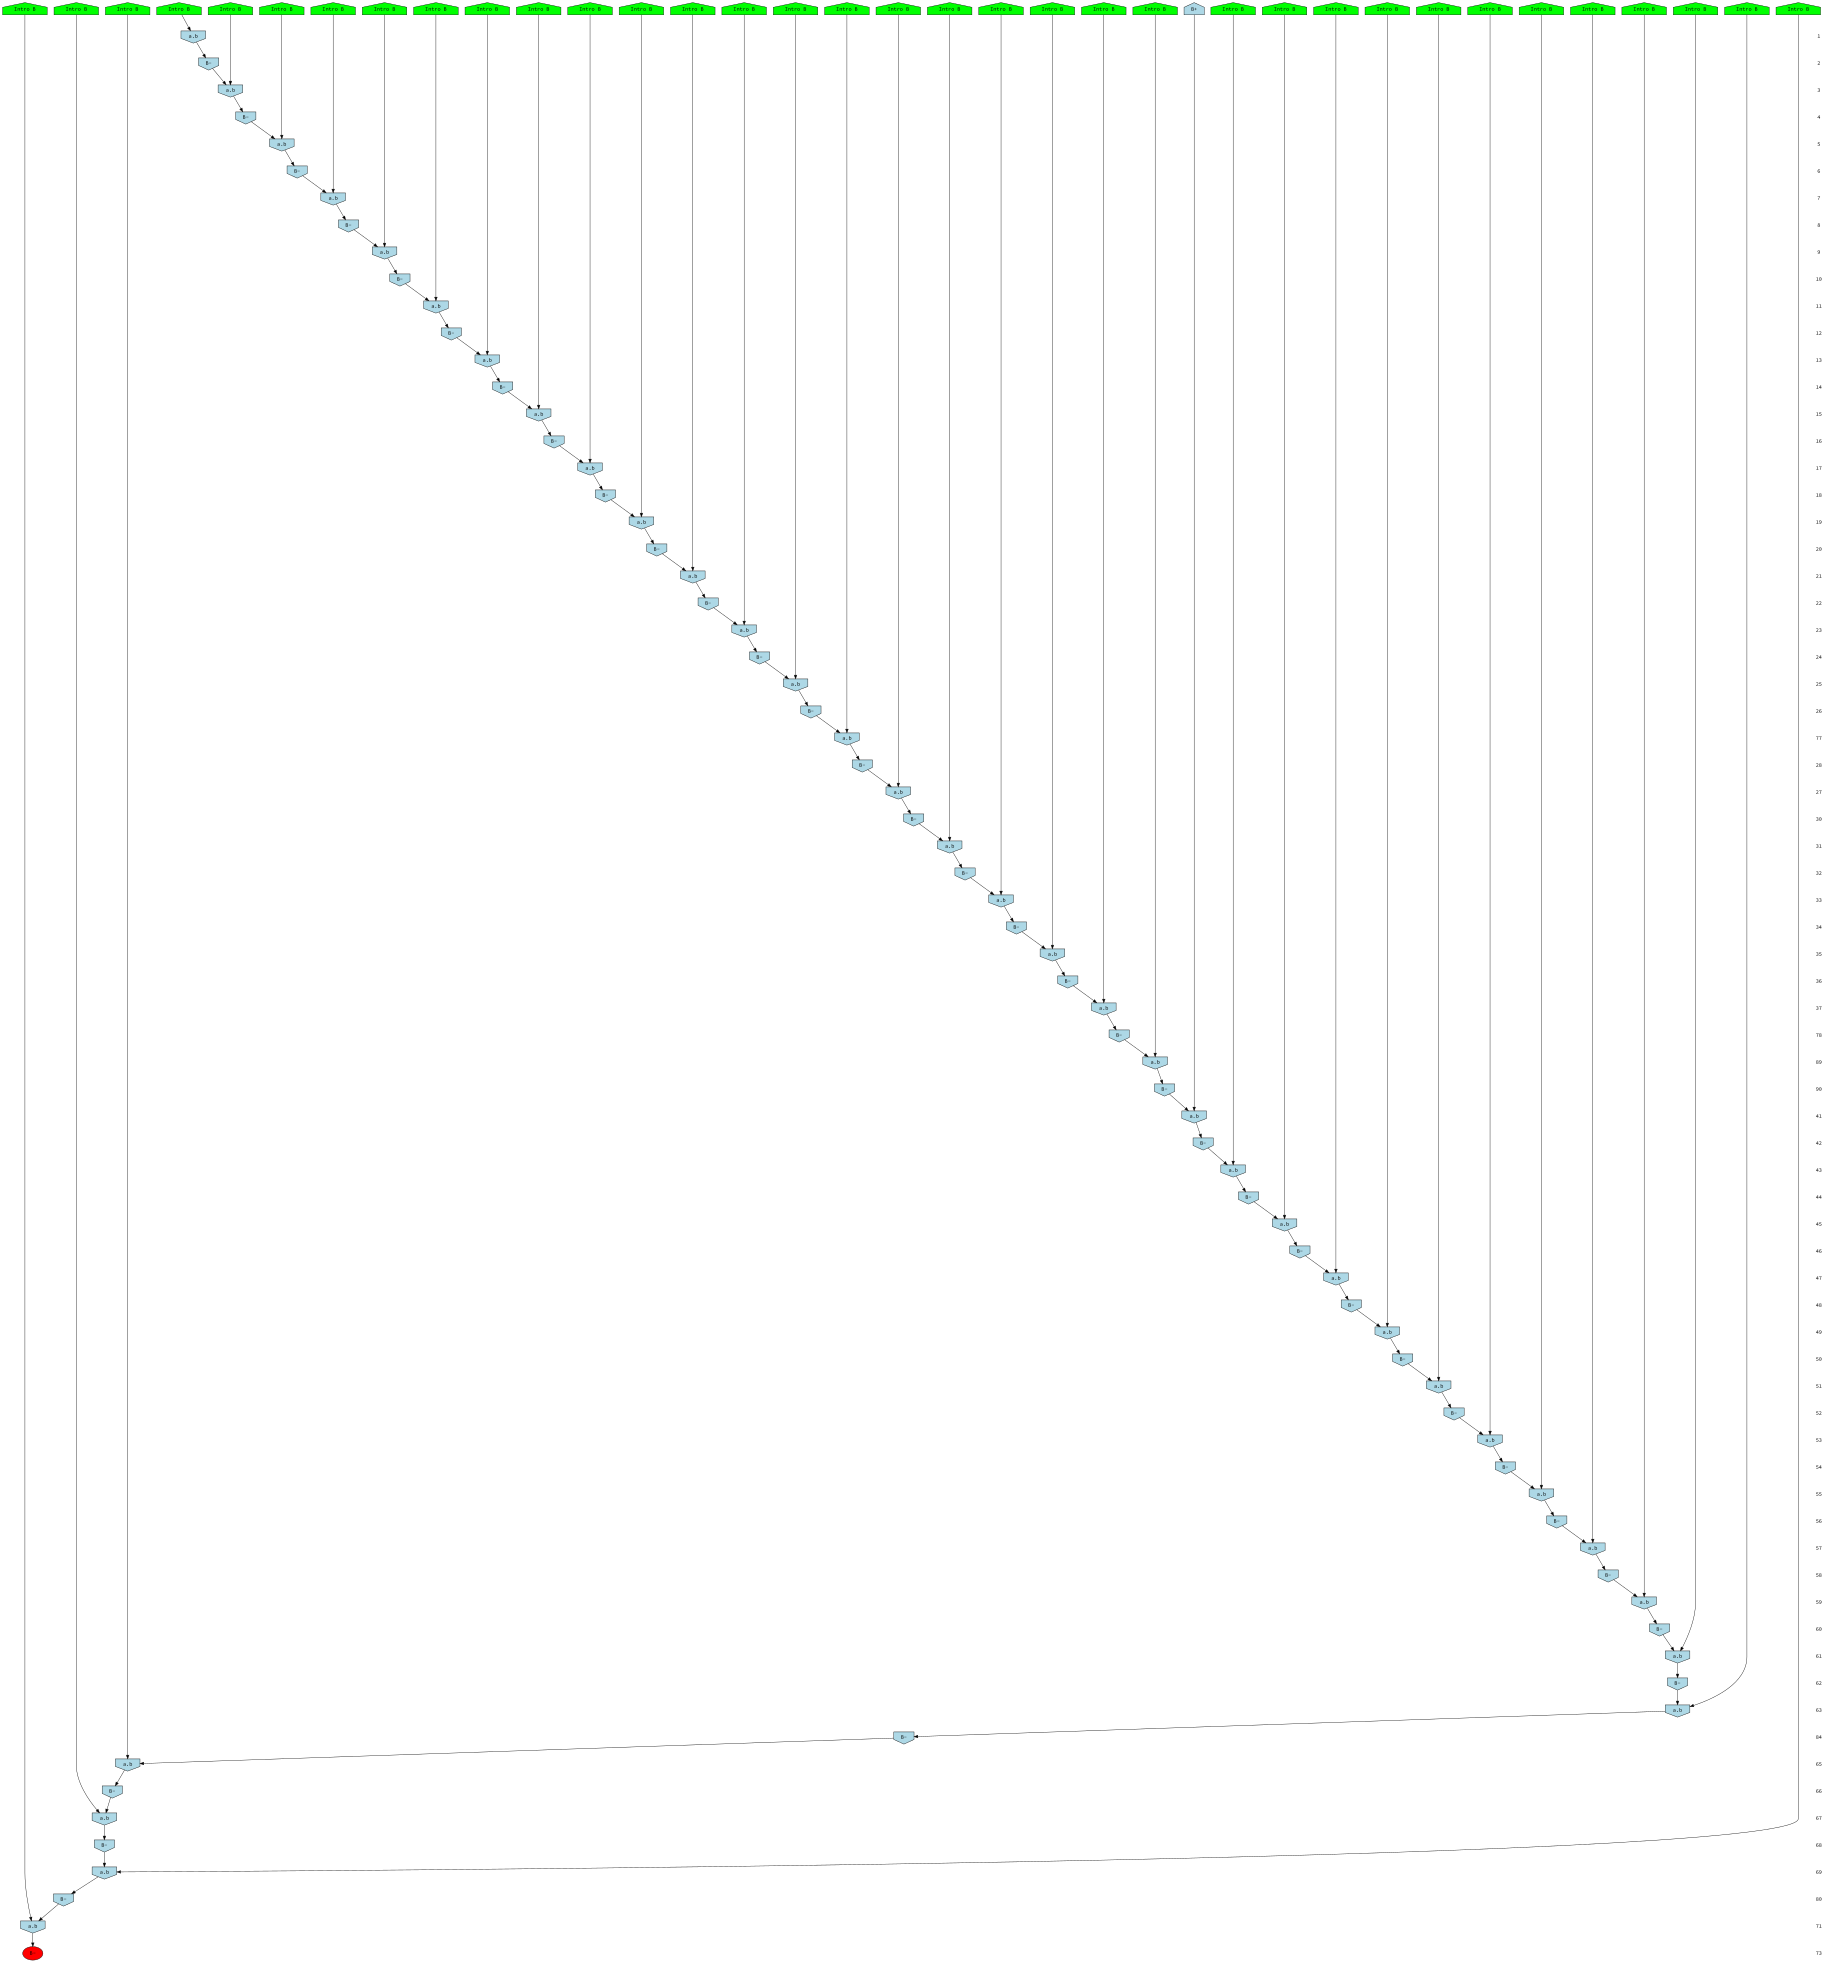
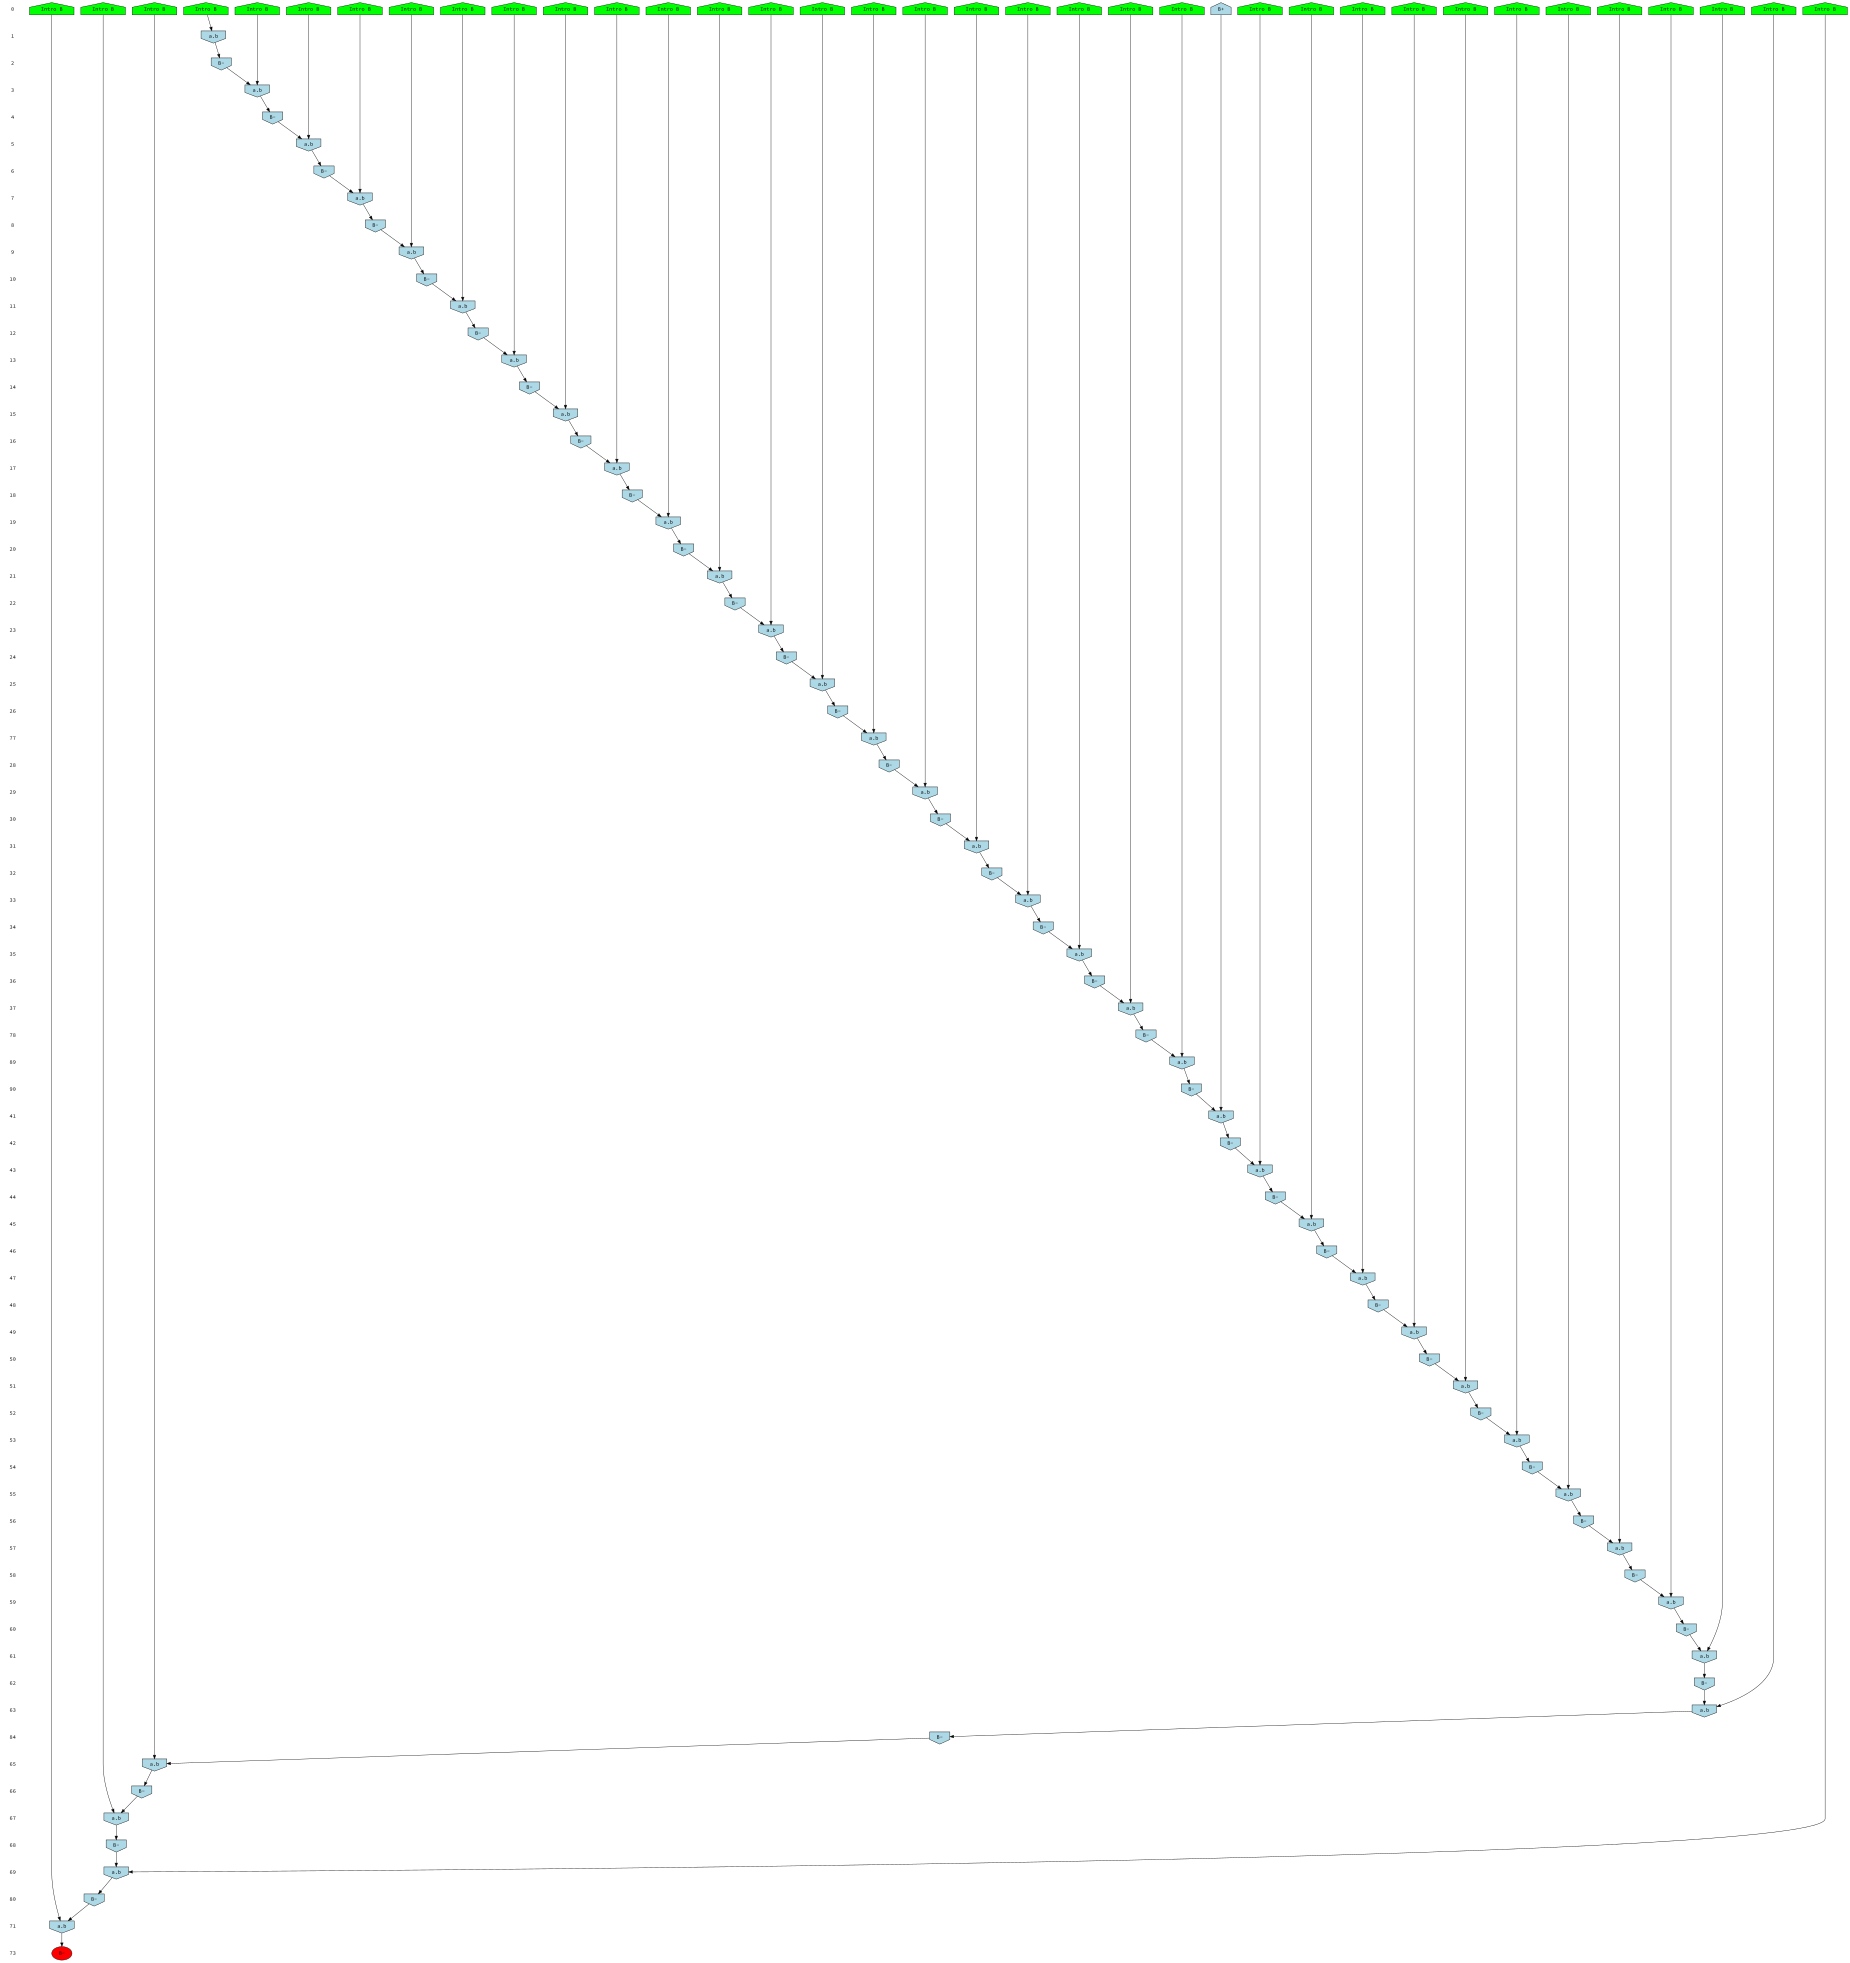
none -> (13, 9)
(1819, 792) -> (13, 792)
